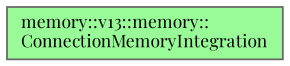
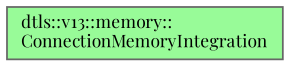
(145, 33) -> (145, 33)
